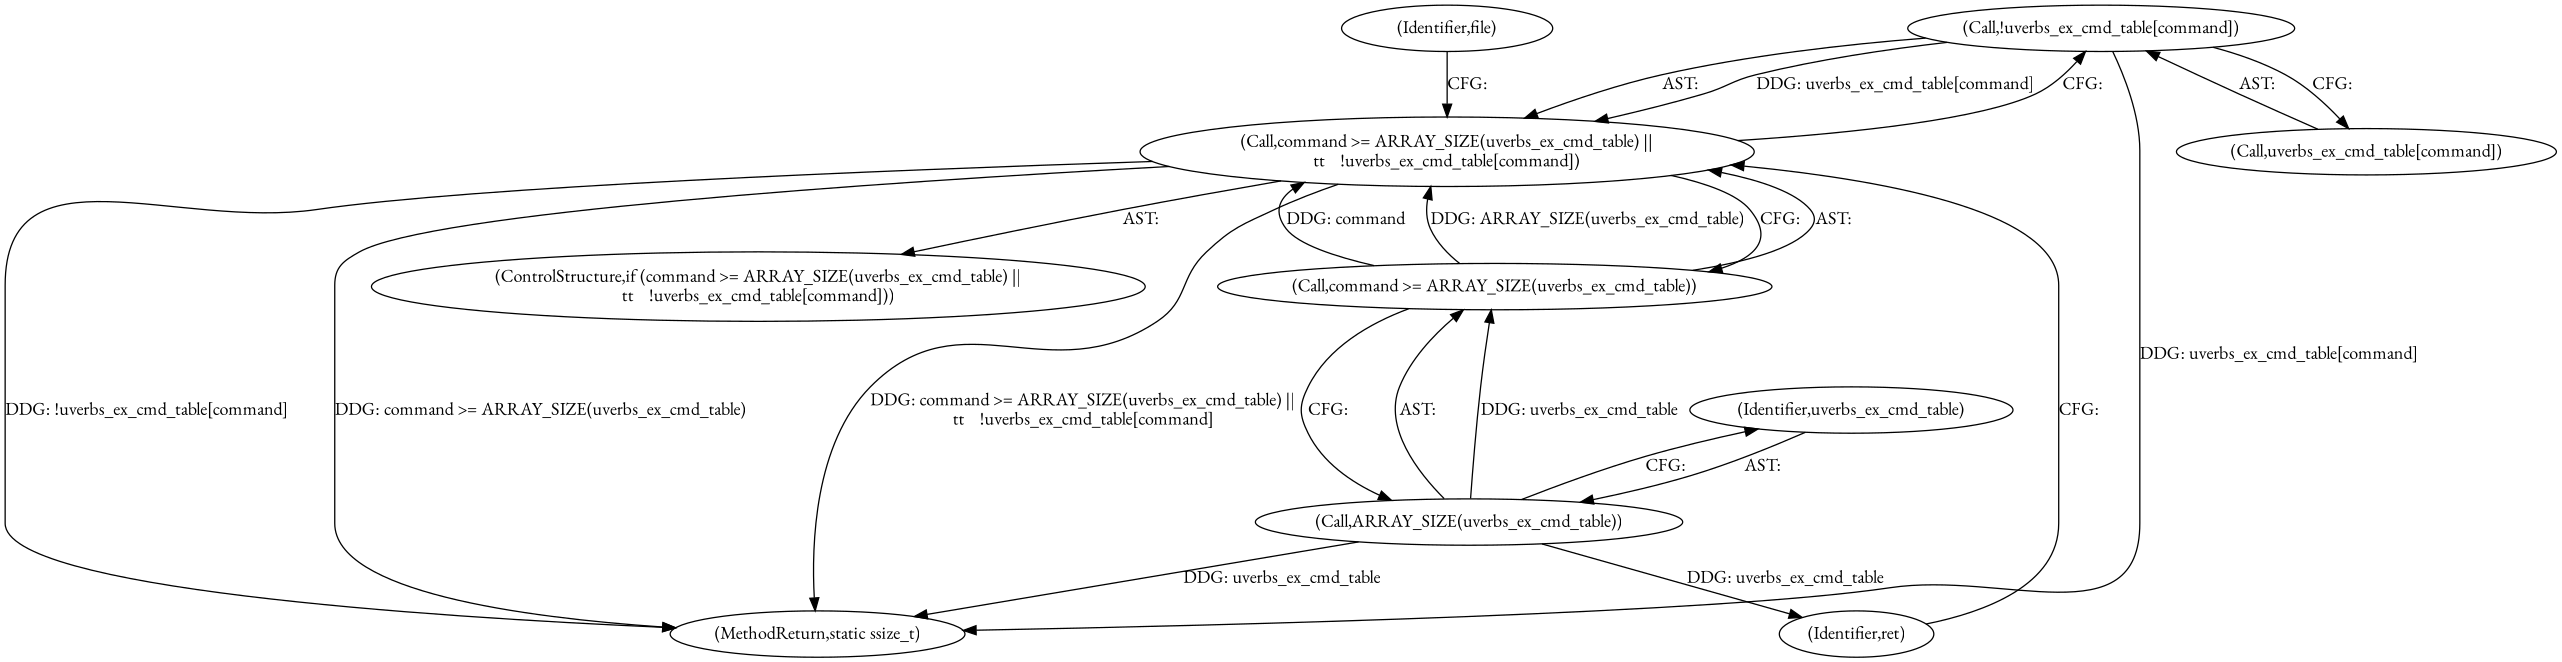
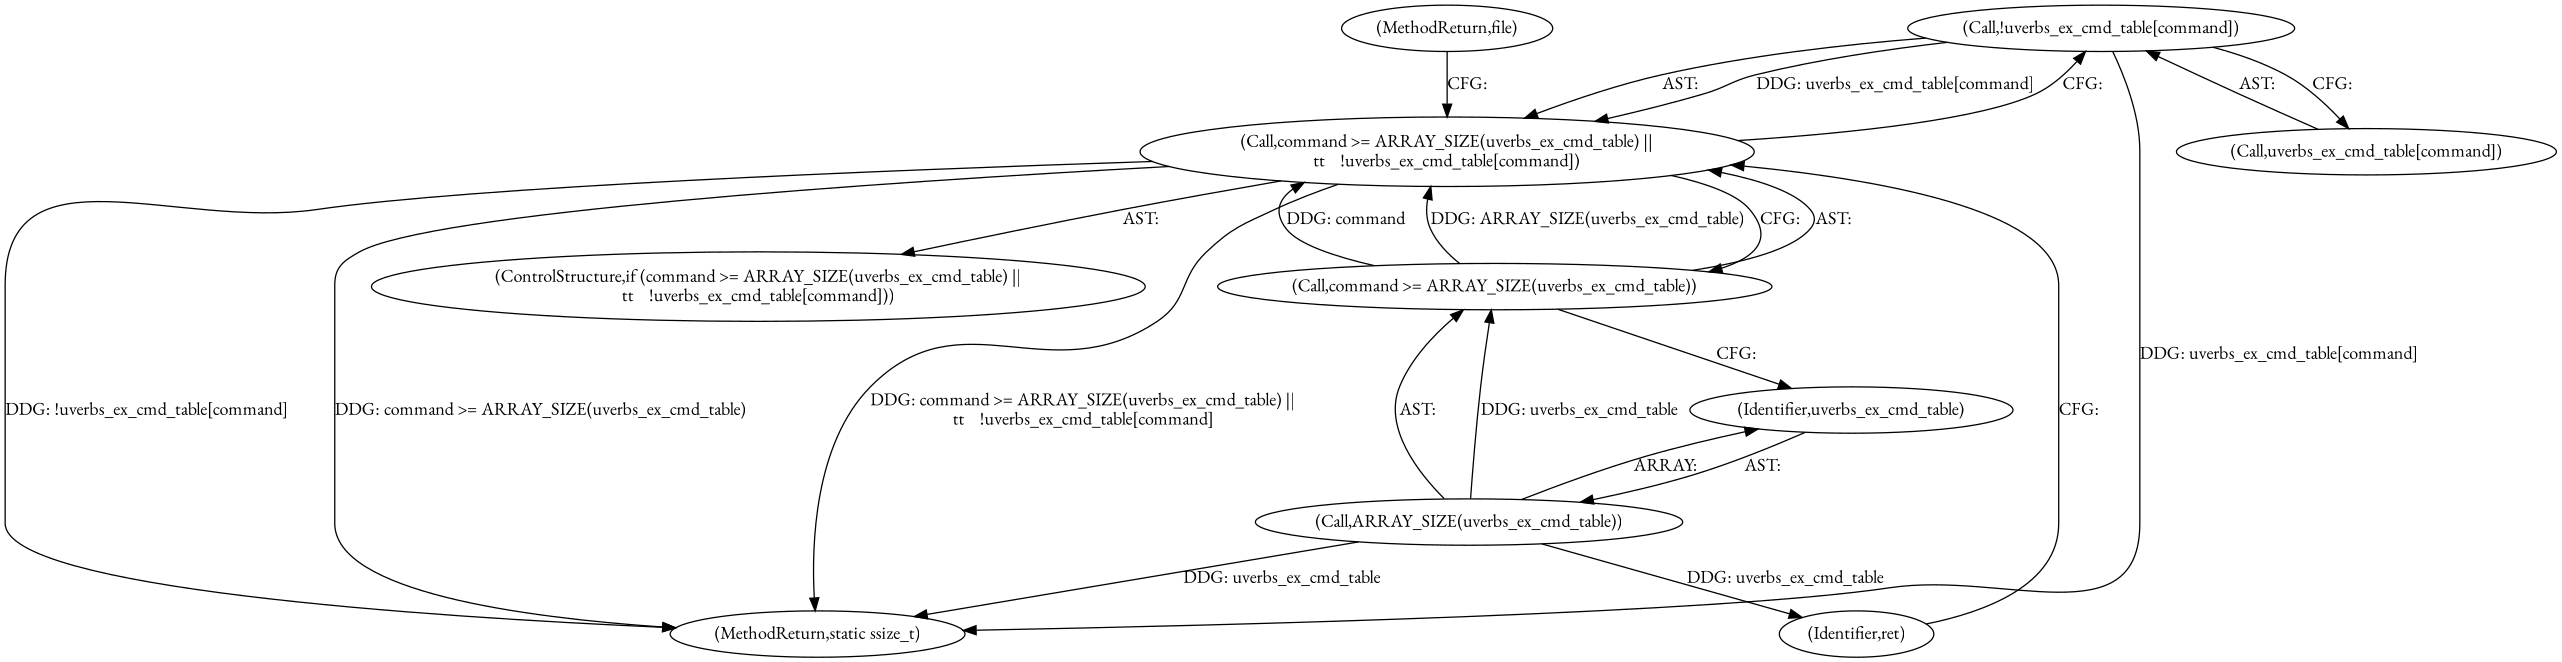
(1447, 28) -> (1447, 28)
(1305, 394) -> (1668, 347)
(1668, 466) -> (1668, 466)
